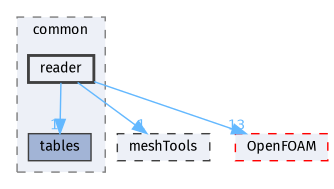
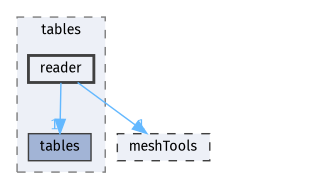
(61, 31) -> (61, 31)
(282, 147) -> none
